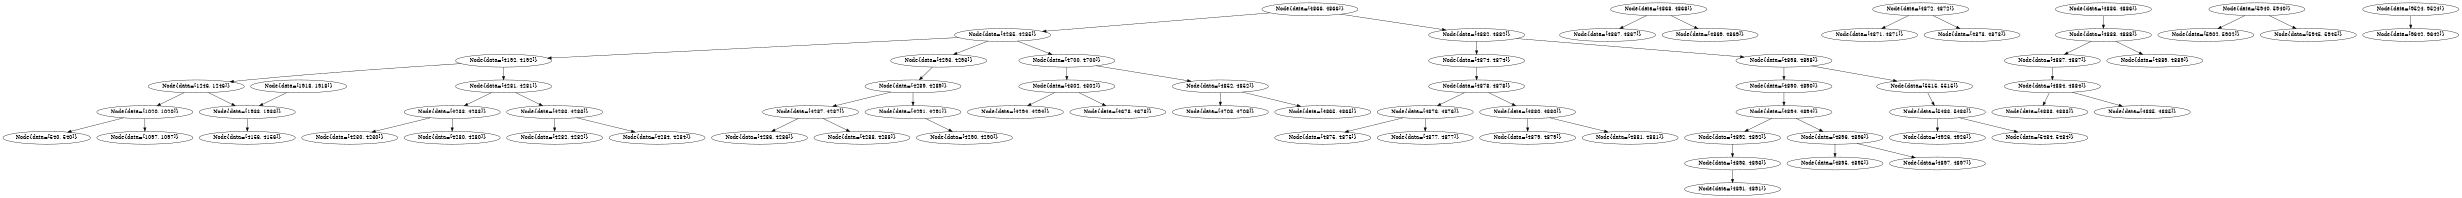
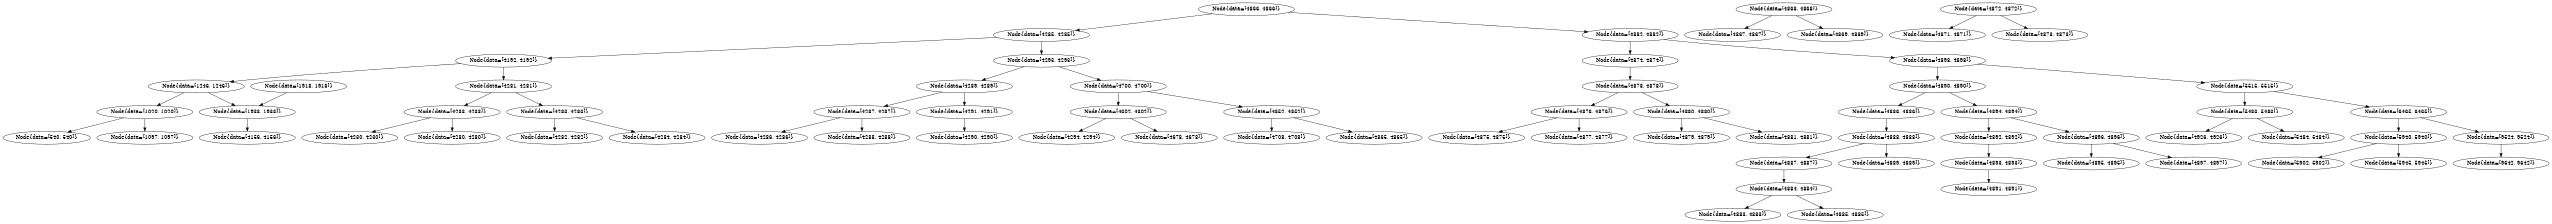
(1033, 47) -> (1078, 73)
none -> (1914, 98)
none -> (2399, 112)
